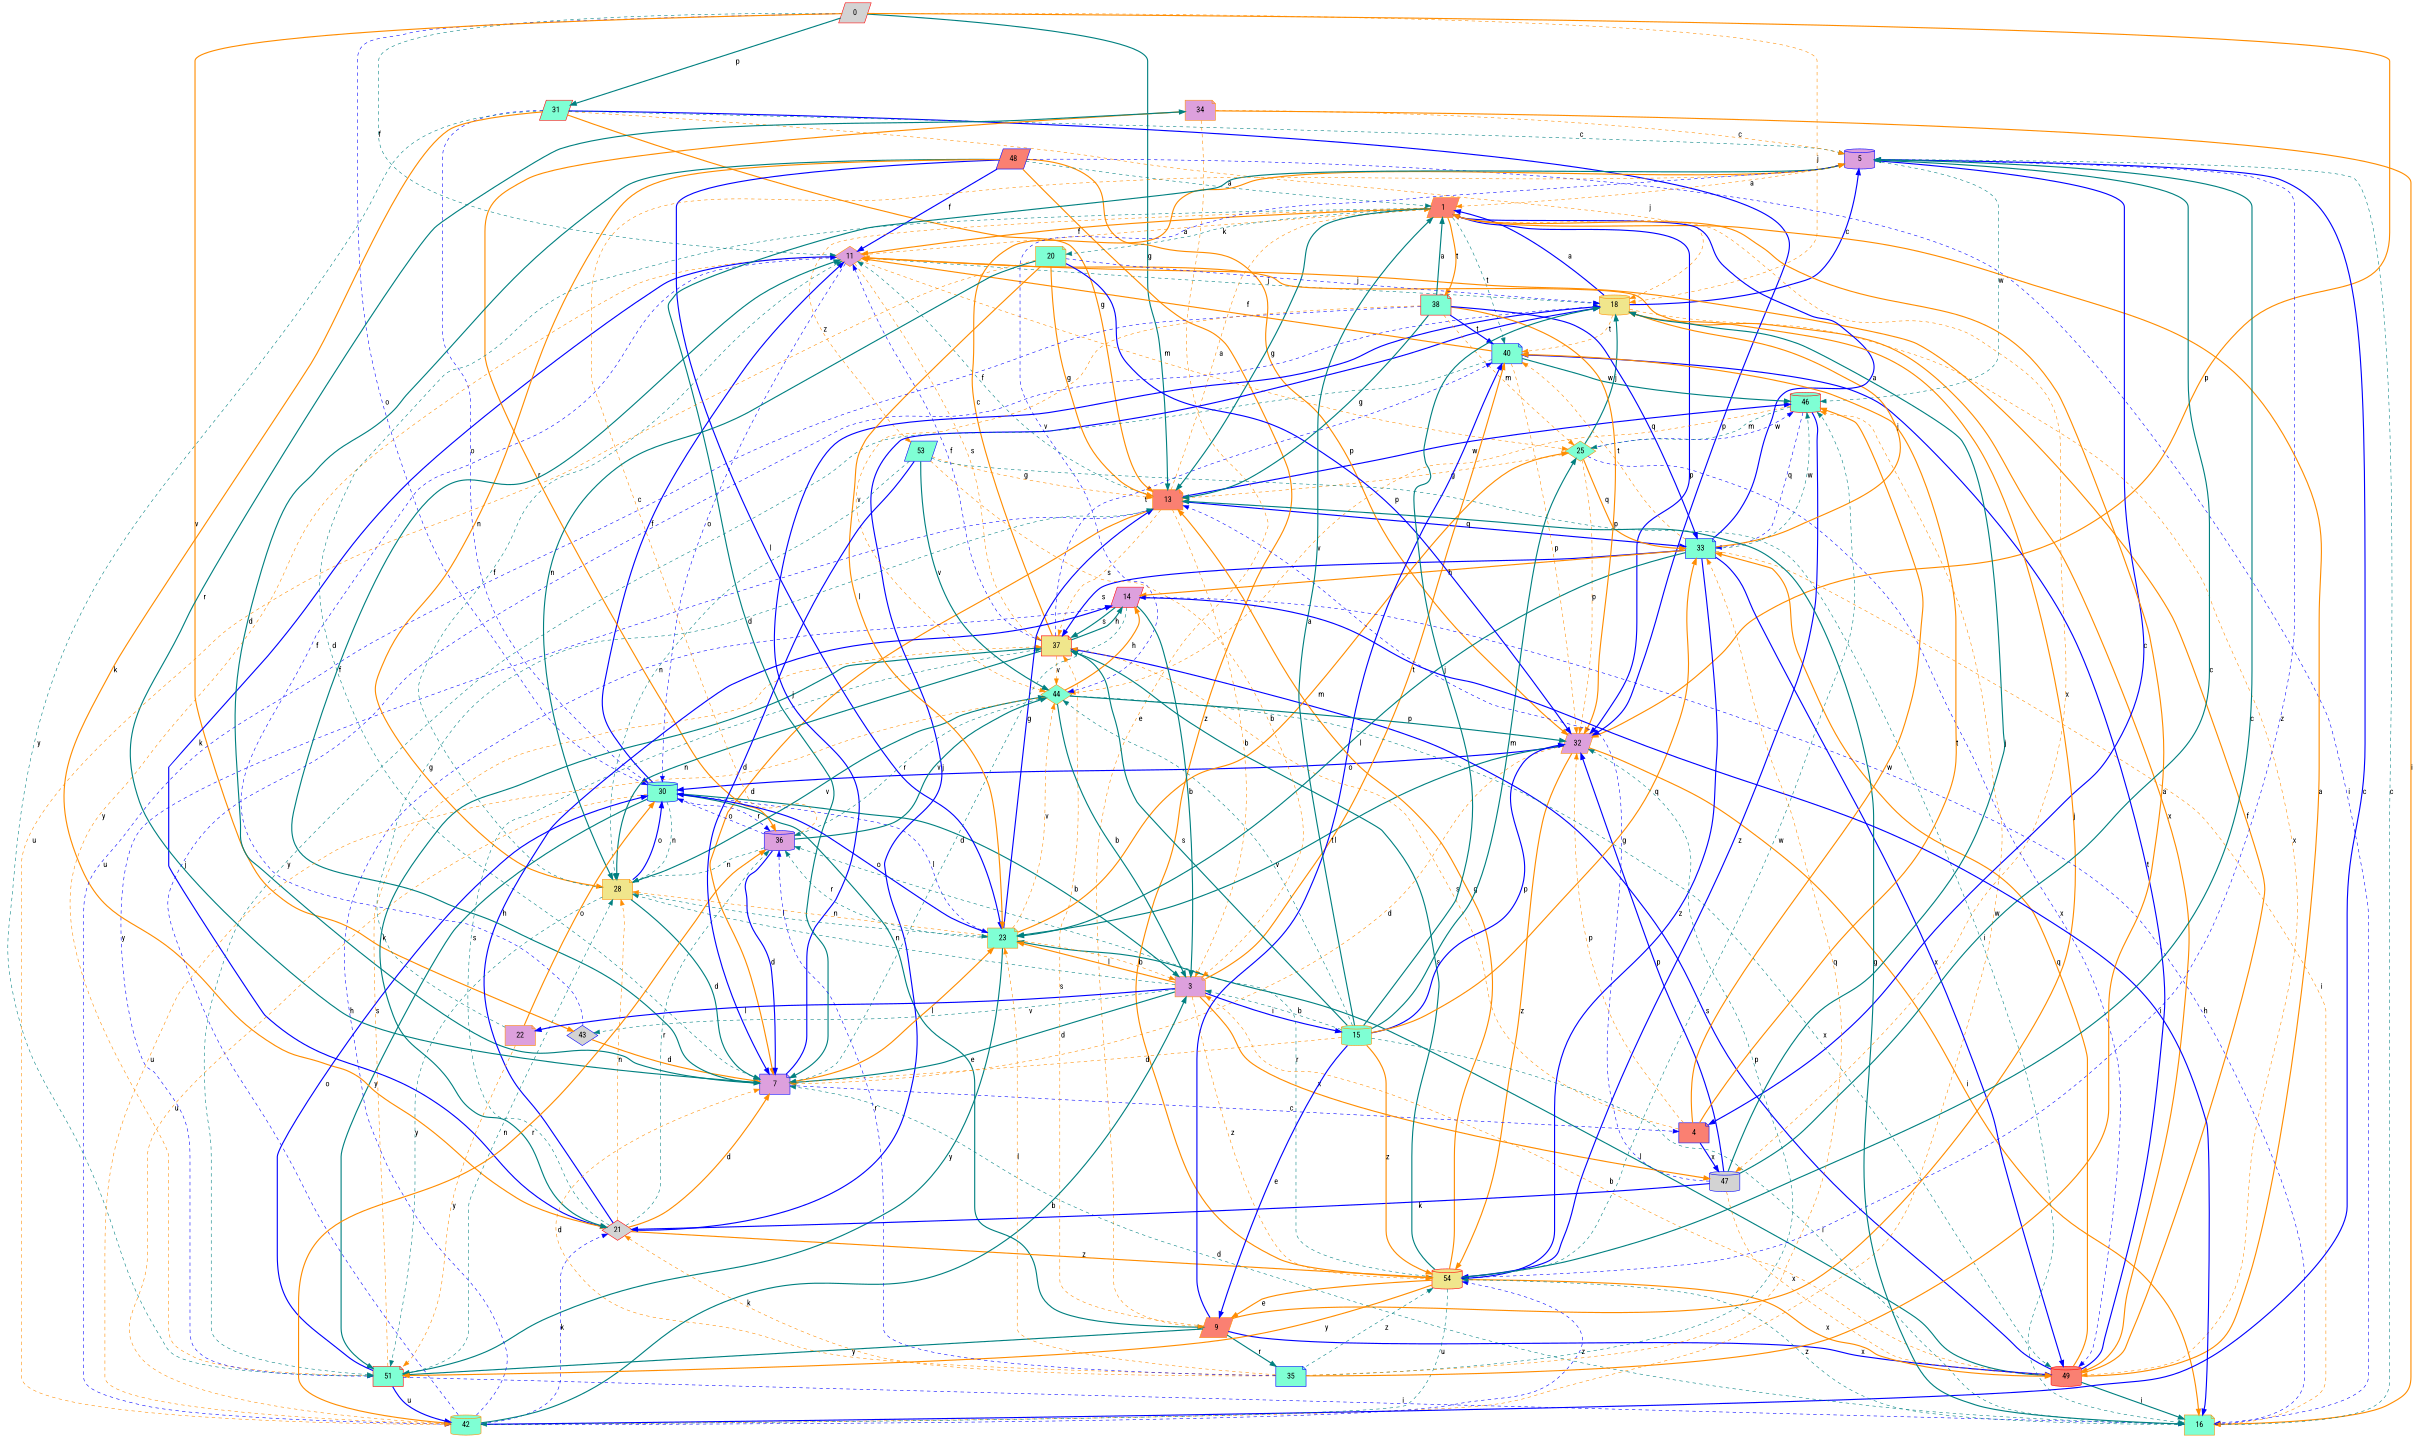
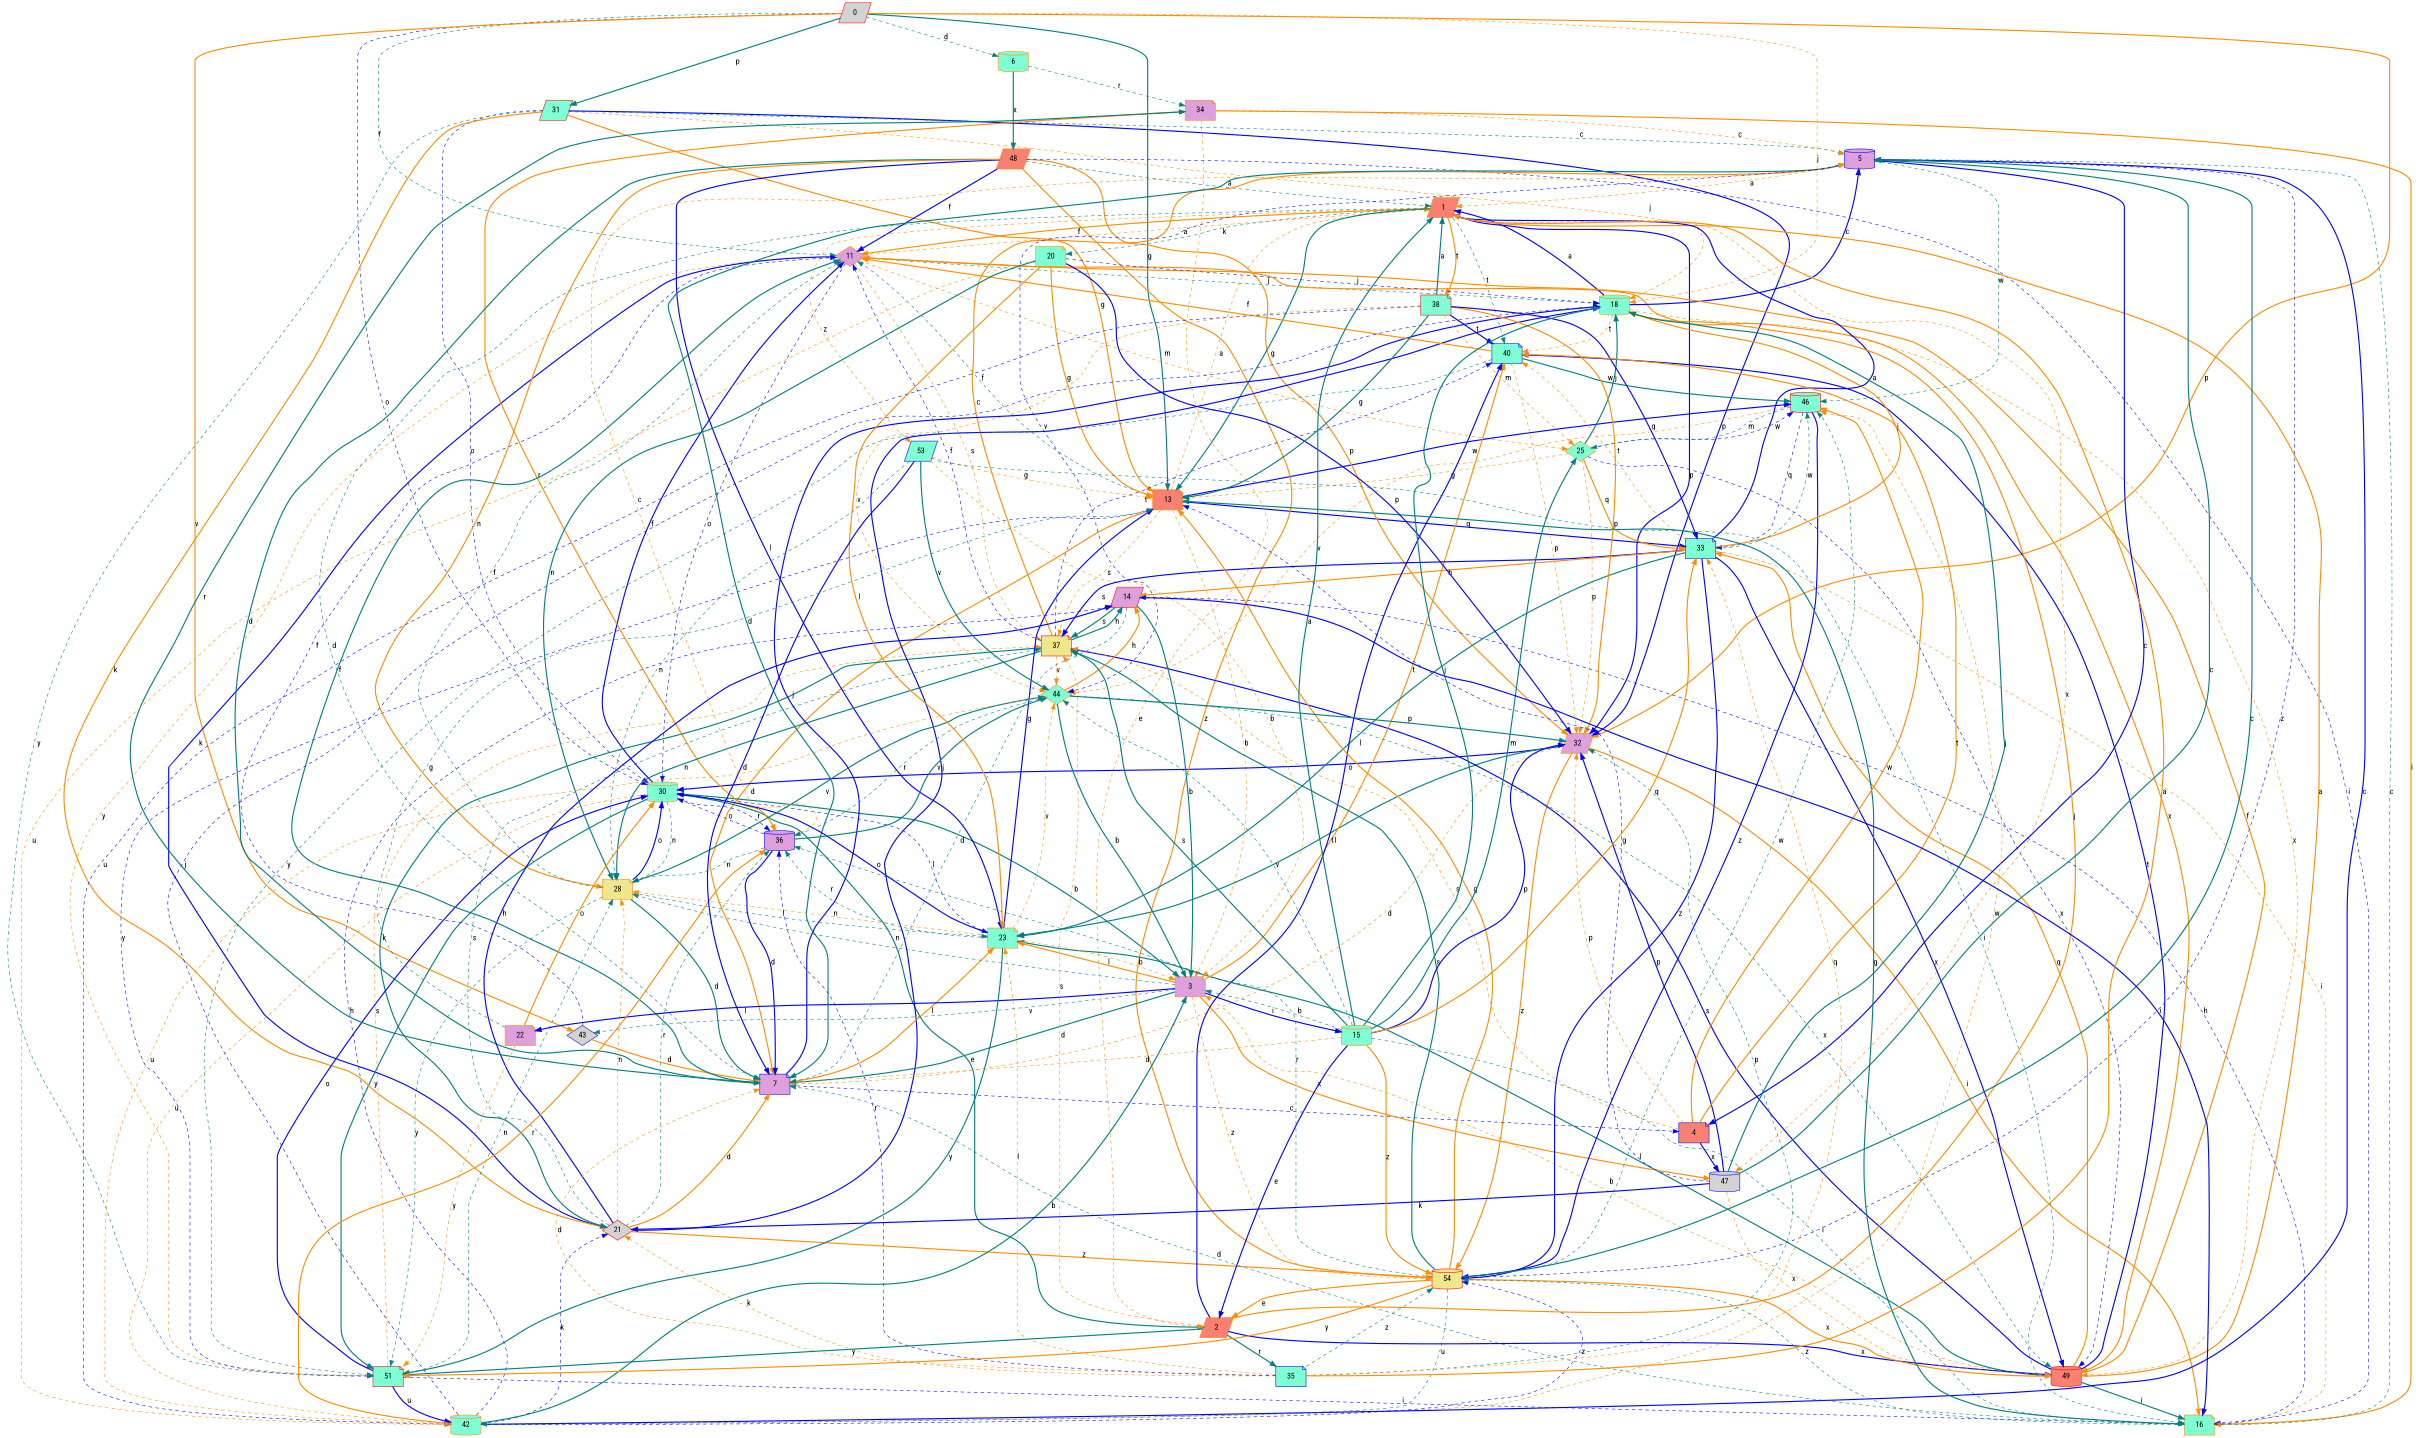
none -> (1013, 62)
(1013, 159) -> (1013, 159)
(1614, 305) -> (1614, 305)
(1313, 691) -> none
(662, 792) -> (662, 792)
(1217, 1328) -> (1217, 1328)
